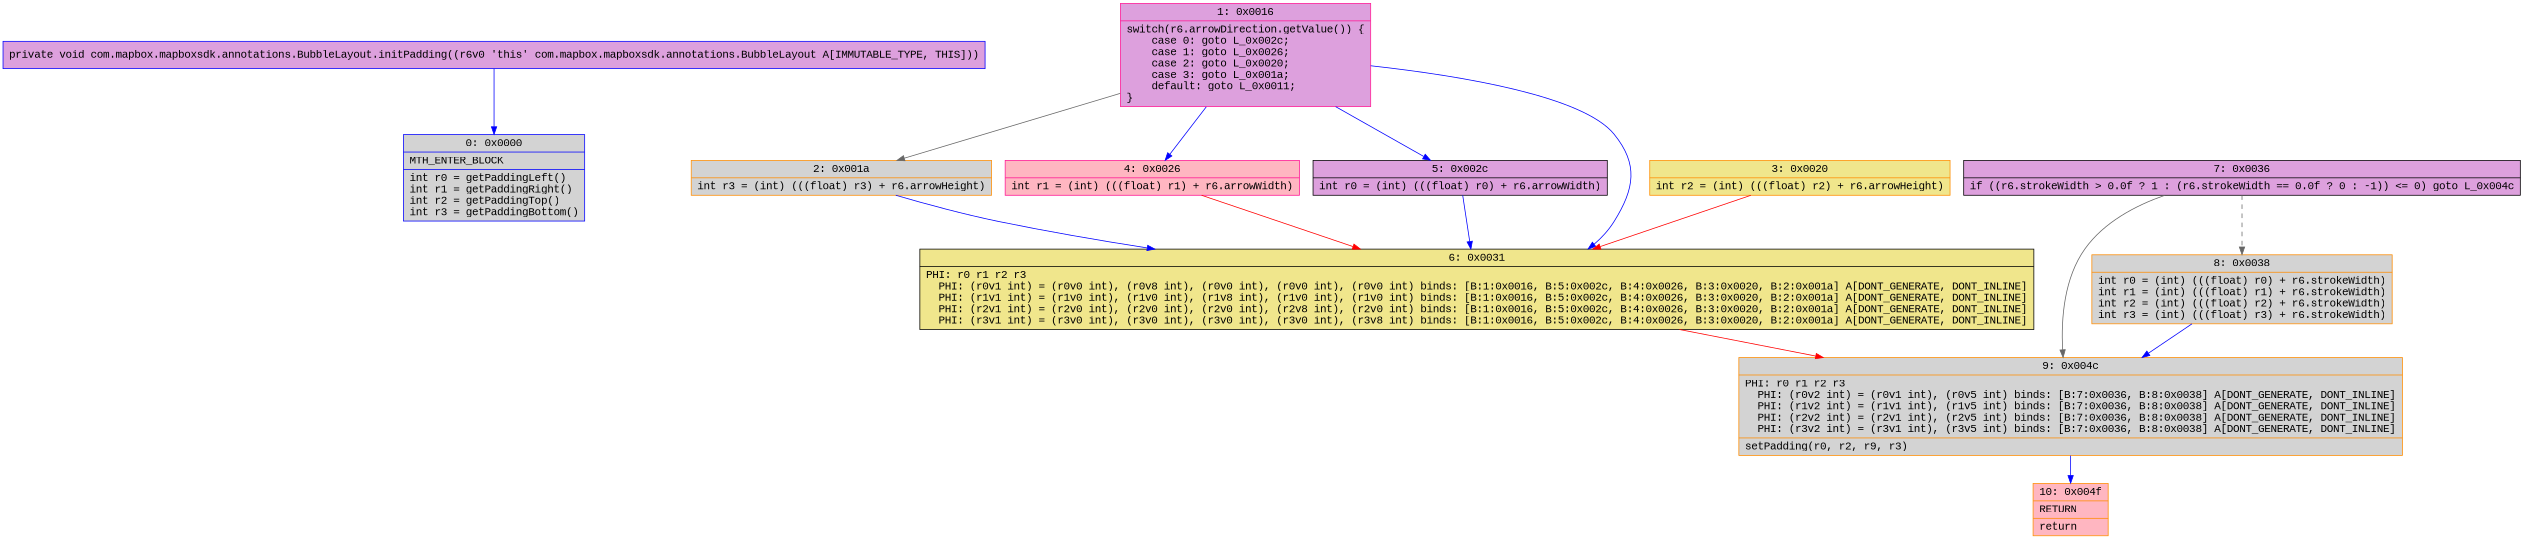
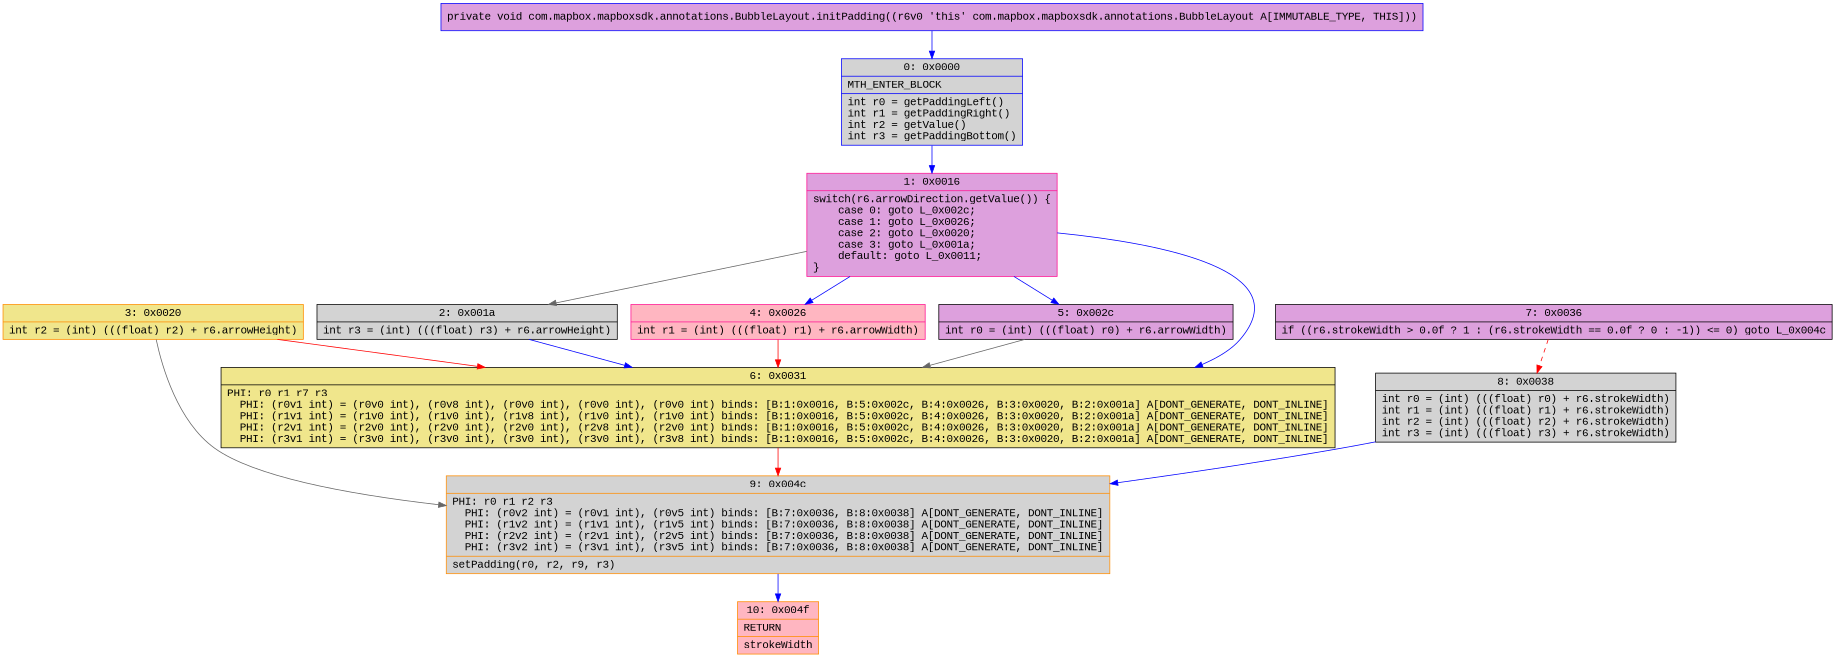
none -> (932, 156)
(841, 178) -> (467, 322)
(485, 201) -> (907, 125)
(1466, 218) -> (977, 352)
(2242, 221) -> (1544, 353)
(2083, 252) -> (263, 471)
(979, 275) -> (281, 393)
(2242, 289) -> (1526, 408)
(2058, 527) -> (778, 645)
